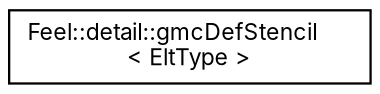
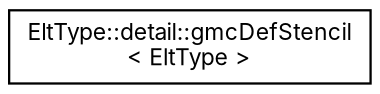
(190, 47) -> (190, 47)
